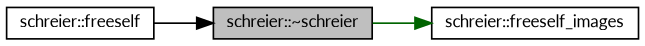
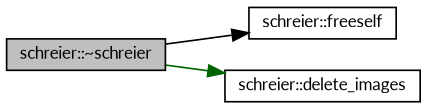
(175, 23) -> (199, 40)
(535, 23) -> (323, 86)
